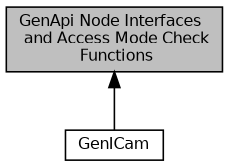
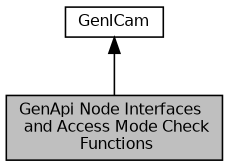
(114, 109) -> (114, 74)
